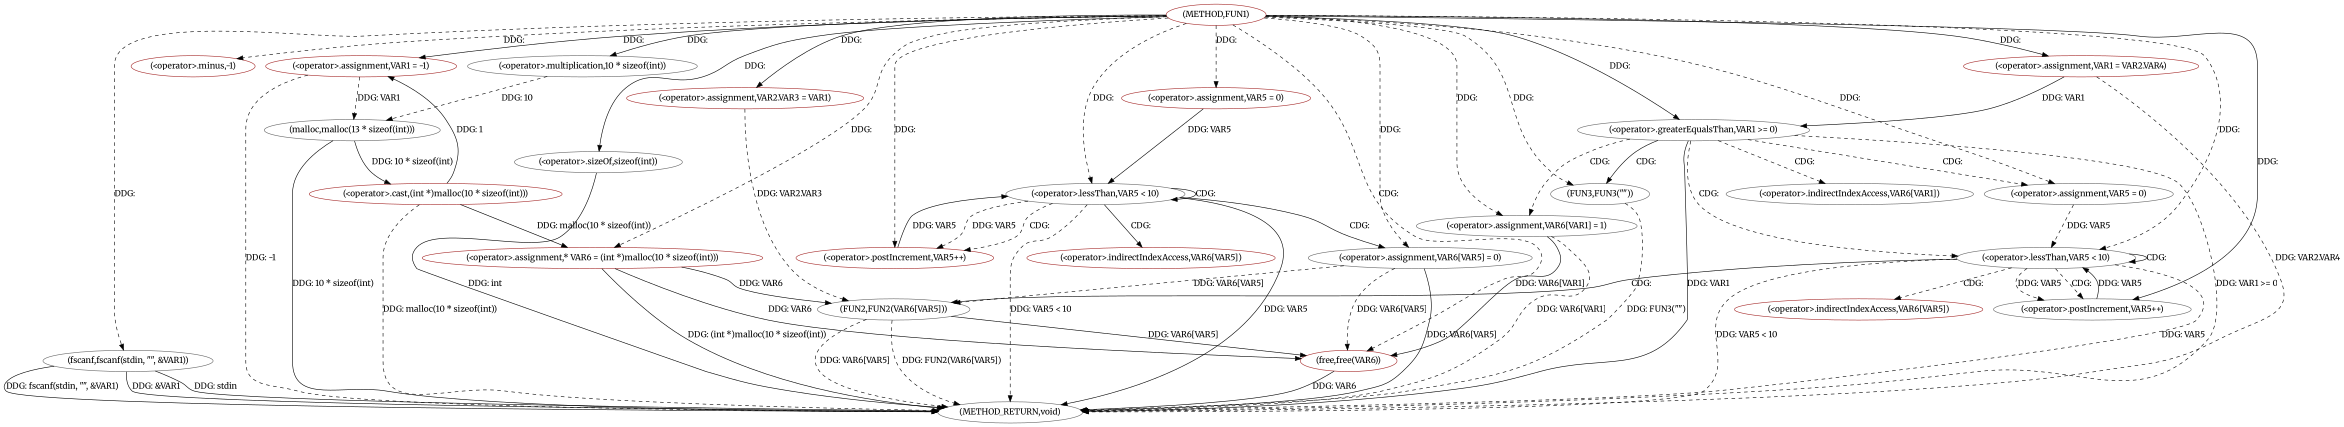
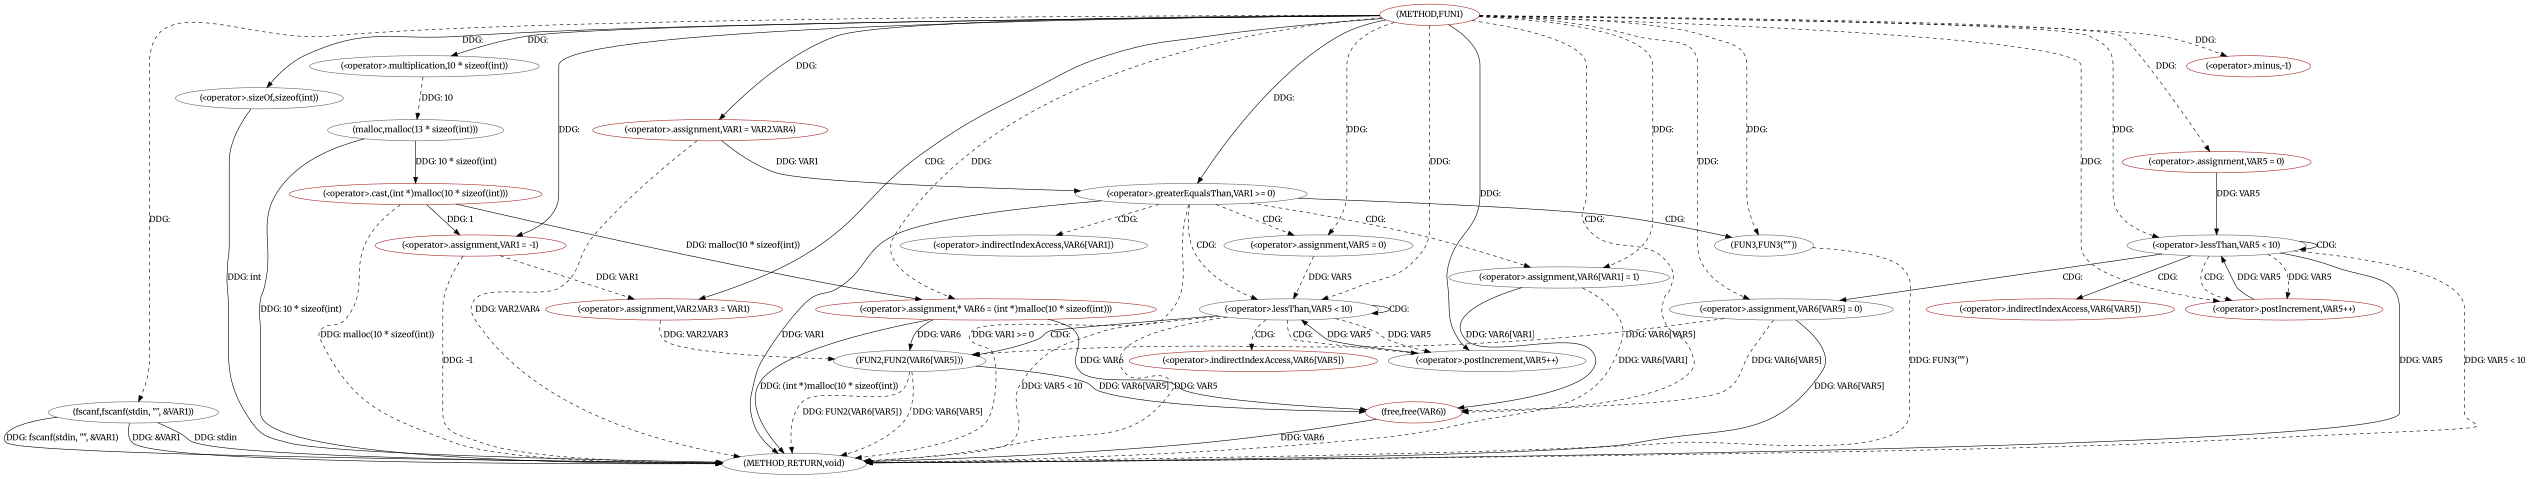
(853, 41) -> (936, 162)
(357, 95) -> (564, 276)
